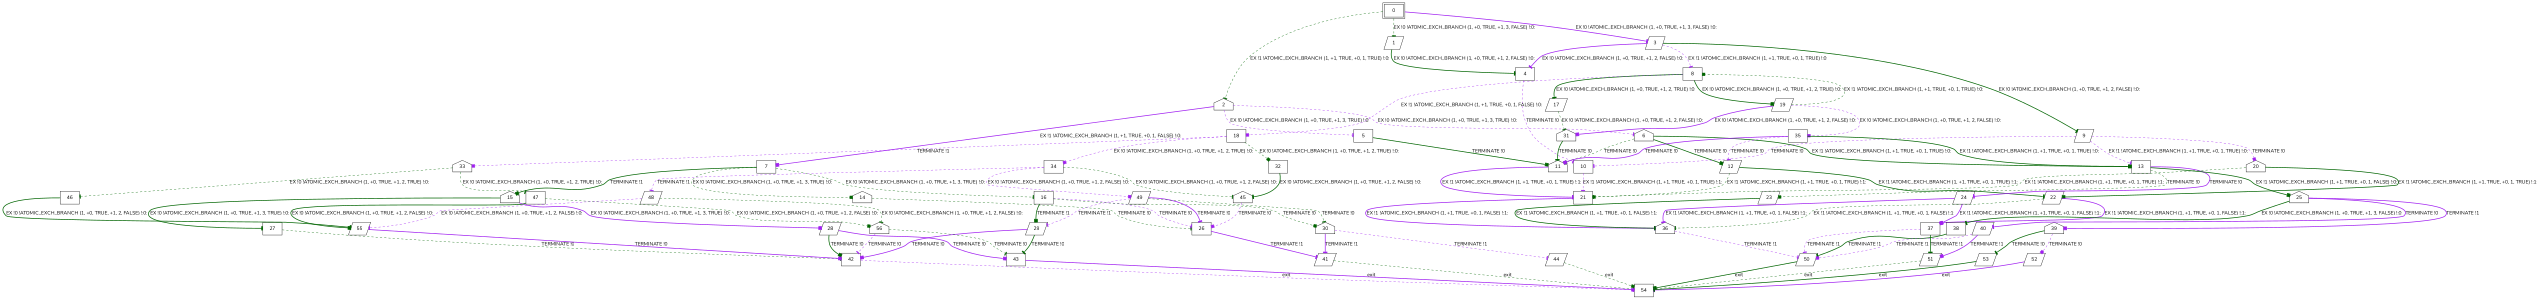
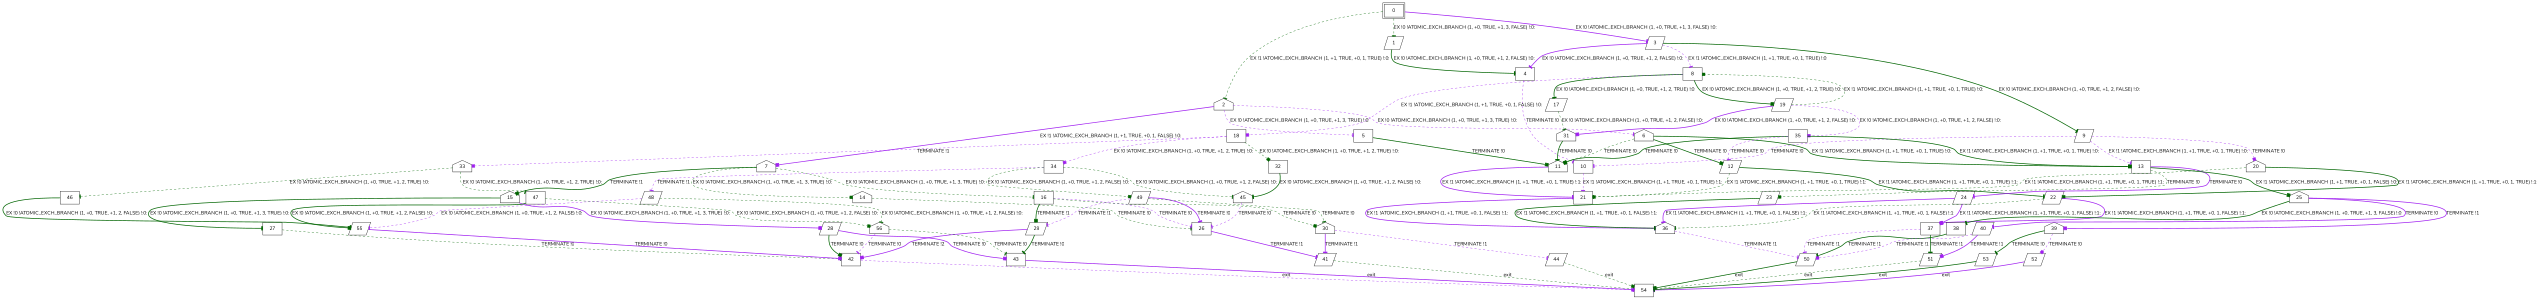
(1676, 143) -> (1676, 143)
(766, 167) -> (766, 167)
(1026, 189) -> (1026, 189)
(1232, 218) -> (1231, 219)
(928, 244) -> (928, 244)
